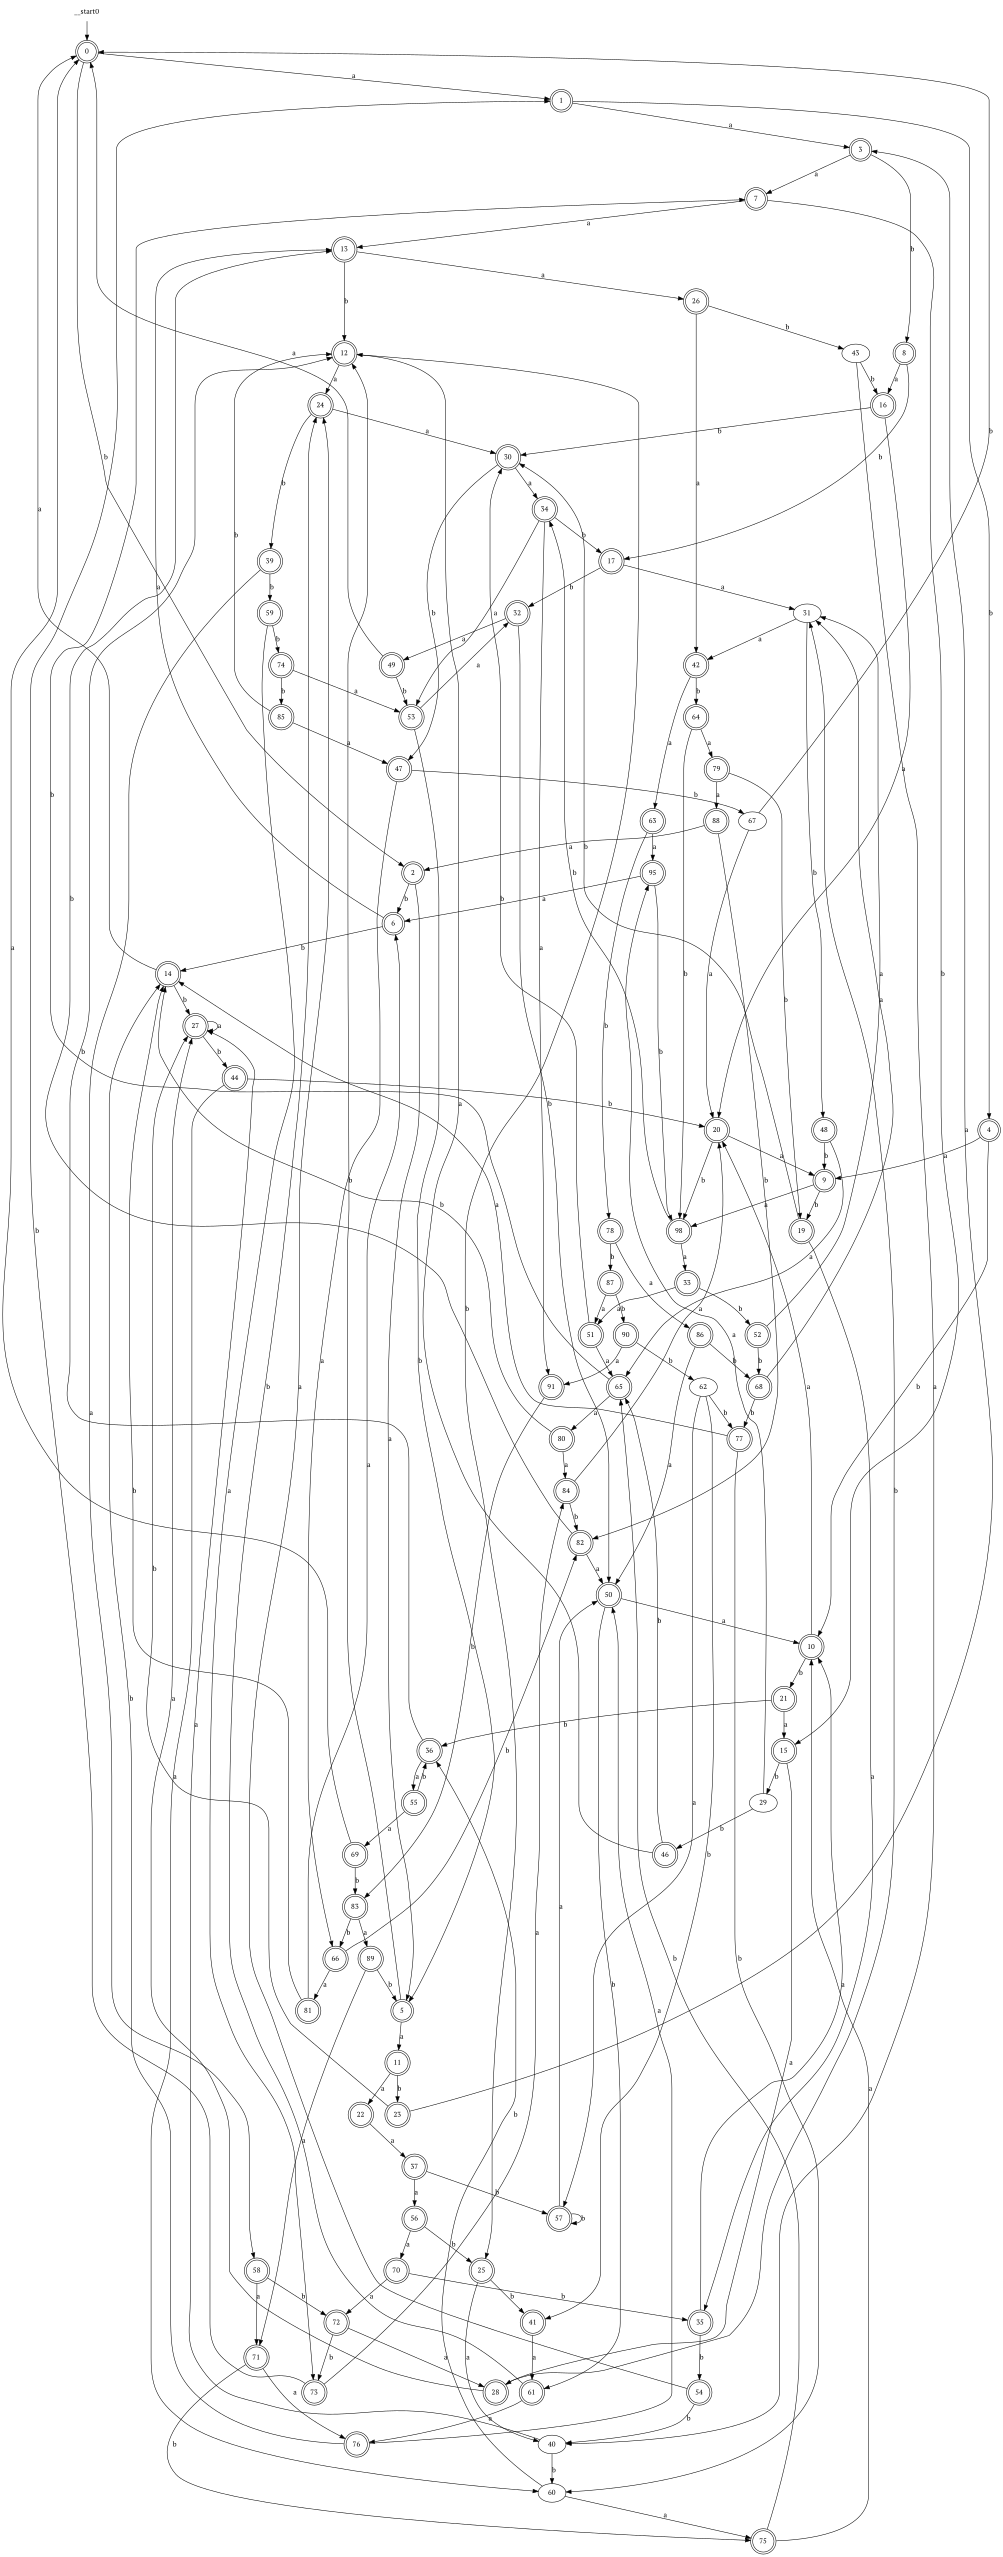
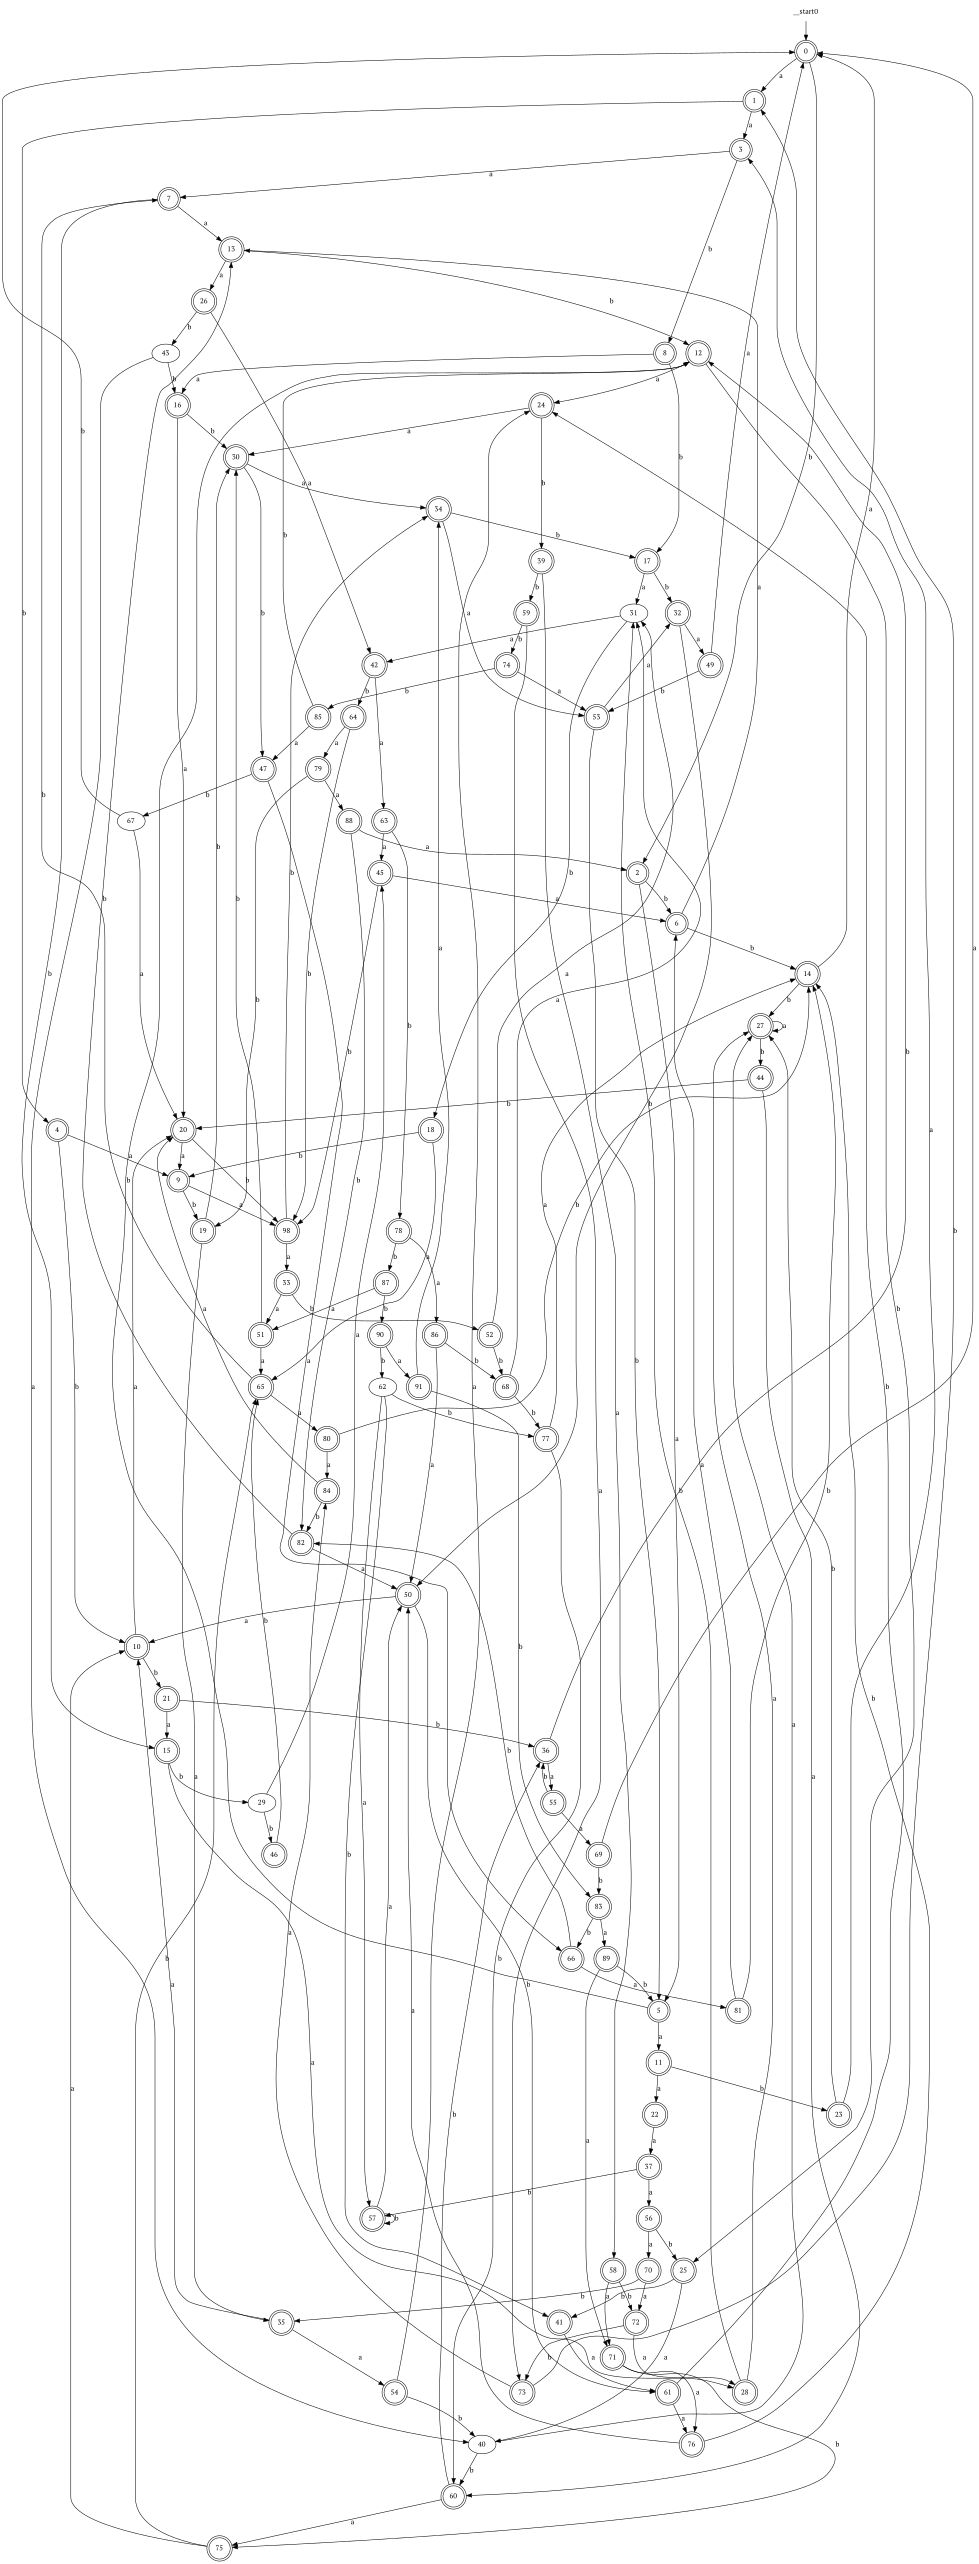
(653, 873) -> (380, 873)
(540, 946) -> (439, 953)
(457, 1123) -> none
(824, 1130) -> (431, 1130)
(702, 2358) -> (360, 2358)
(552, 2493) -> (454, 2496)
